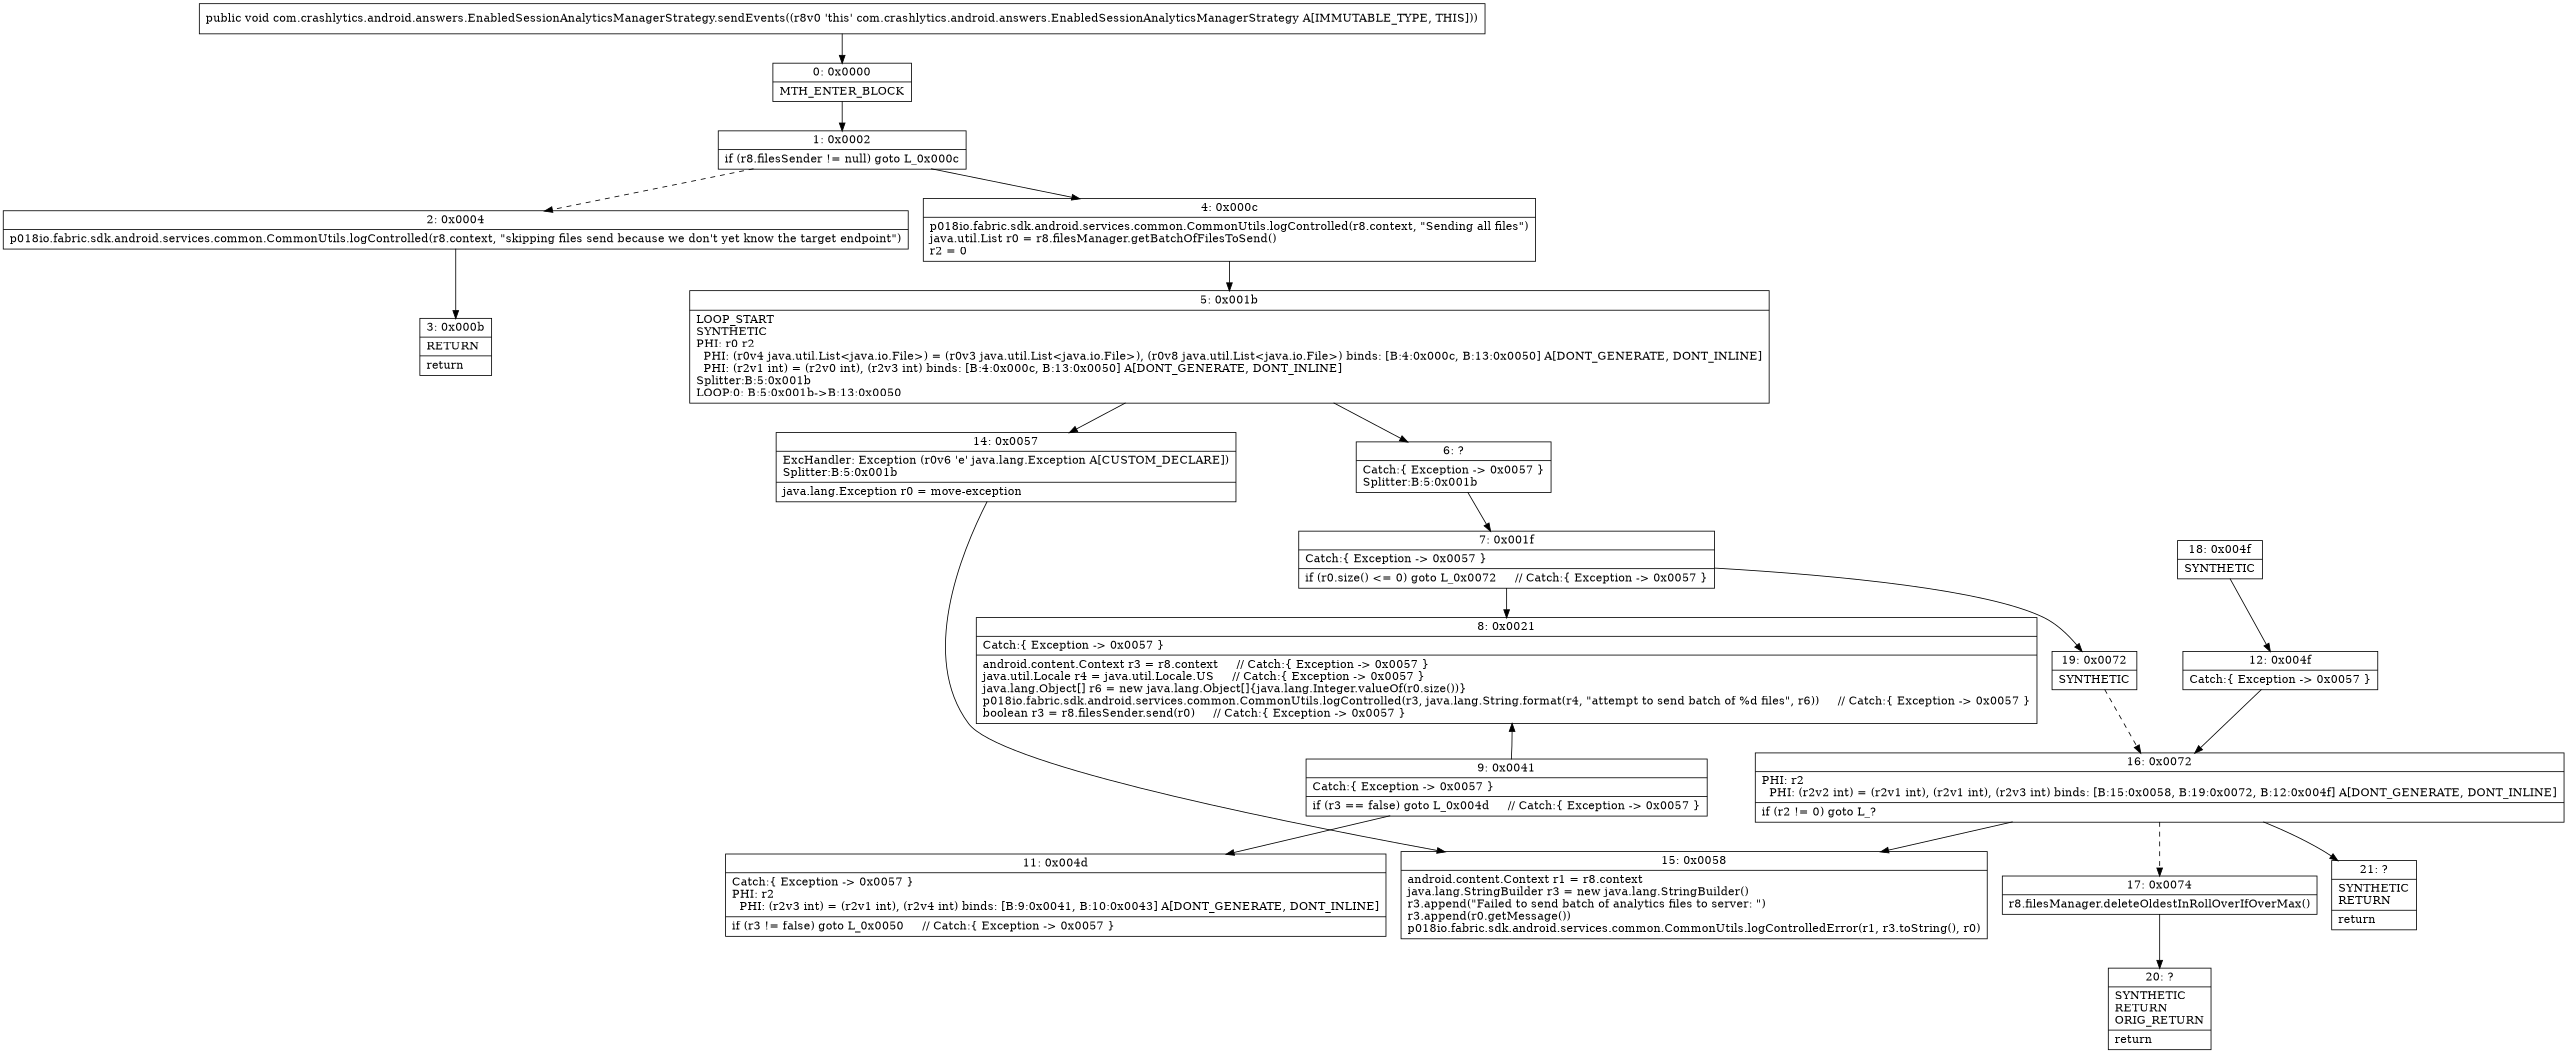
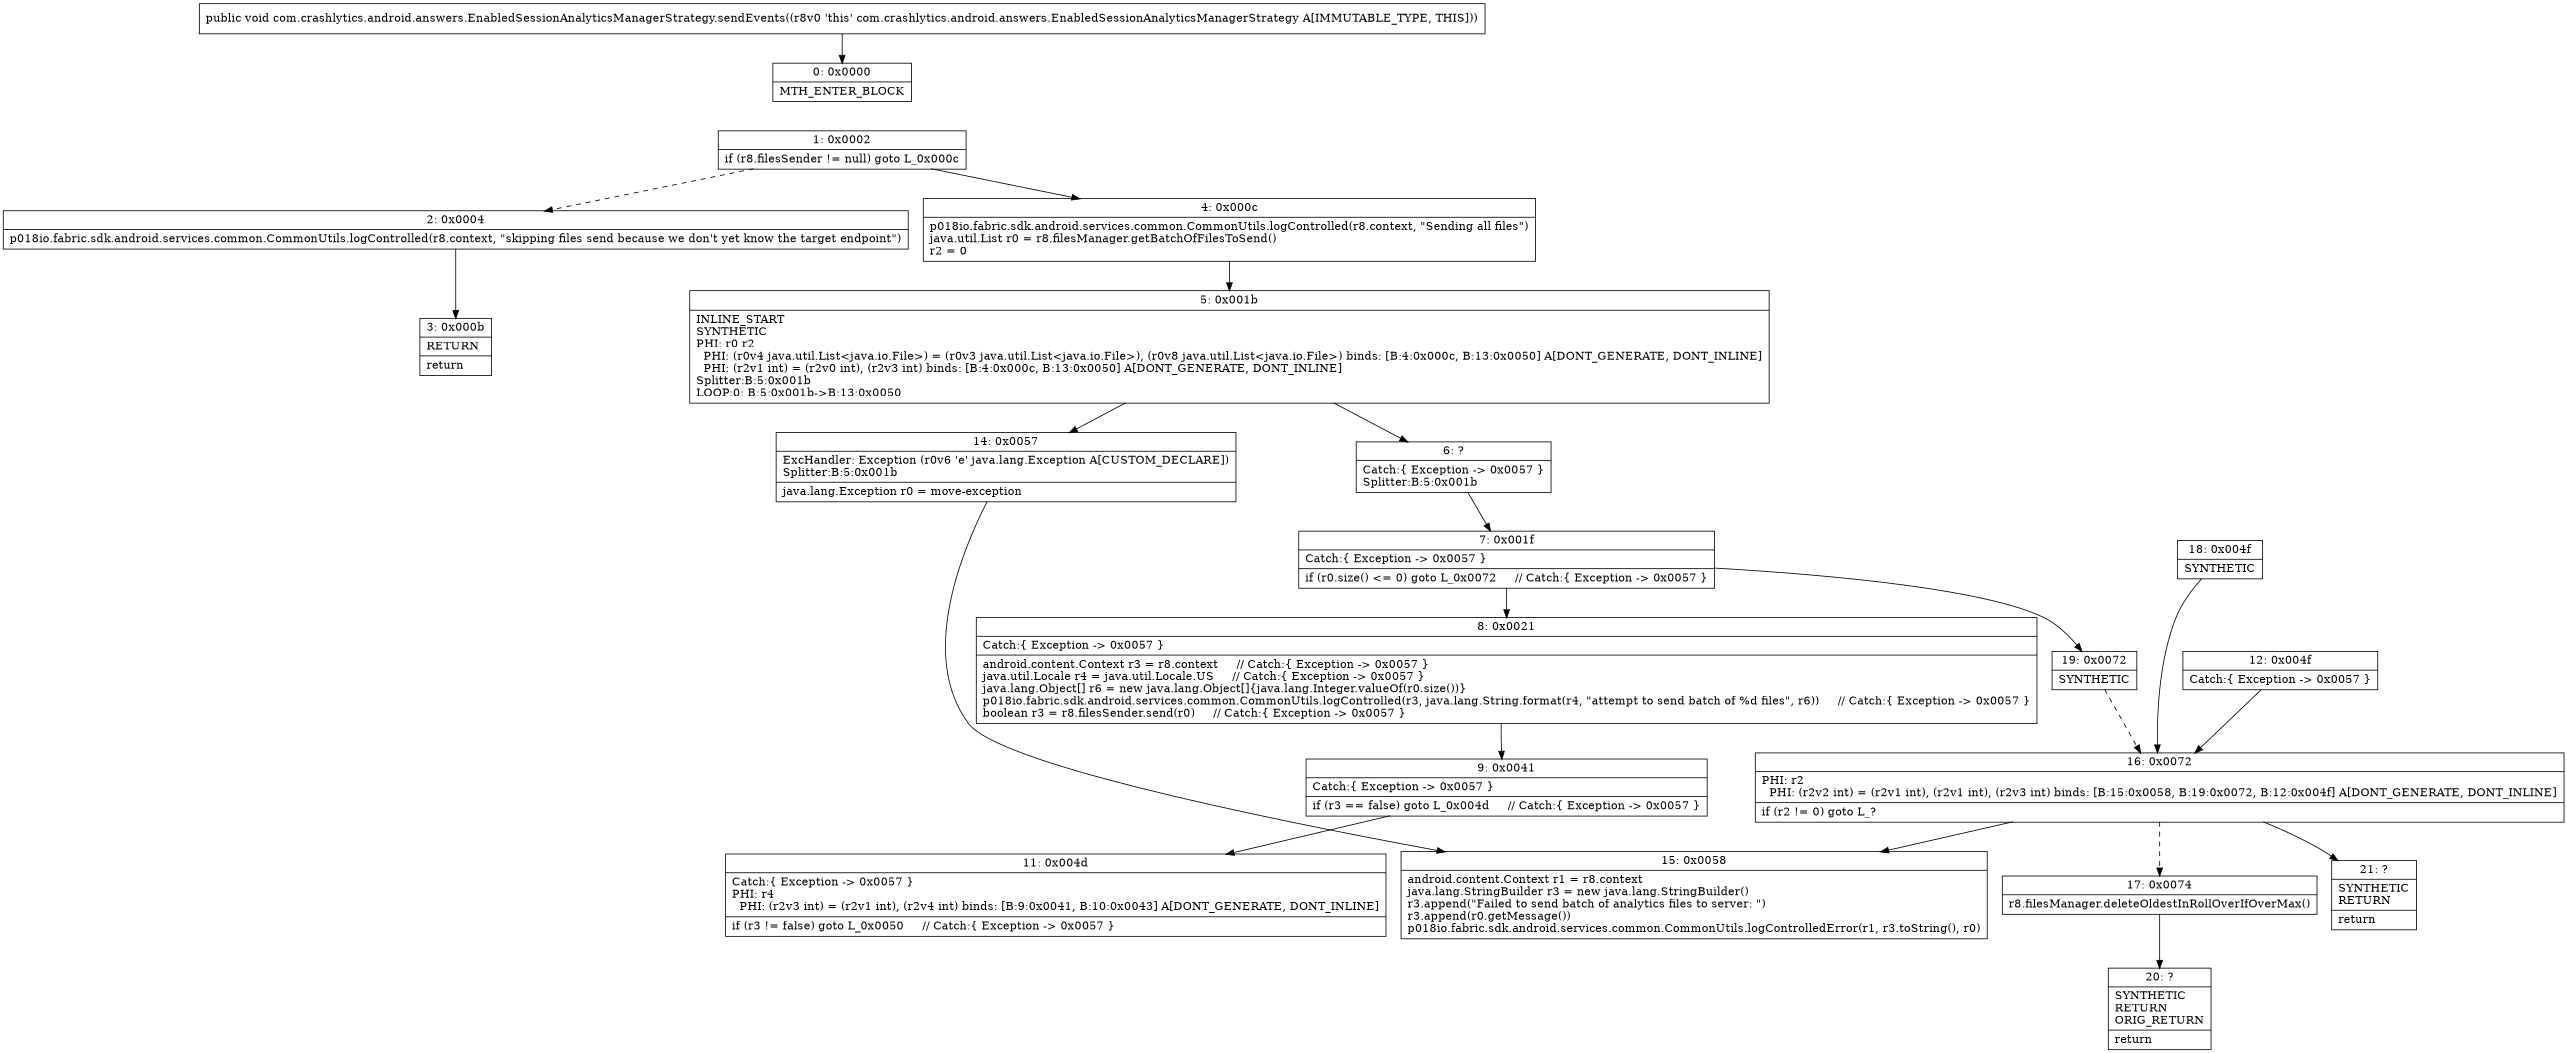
(842, 112) -> none
(735, 320) -> (741, 320)
(2248, 611) -> (2165, 657)
(1512, 745) -> (1501, 737)
(755, 894) -> (755, 894)
